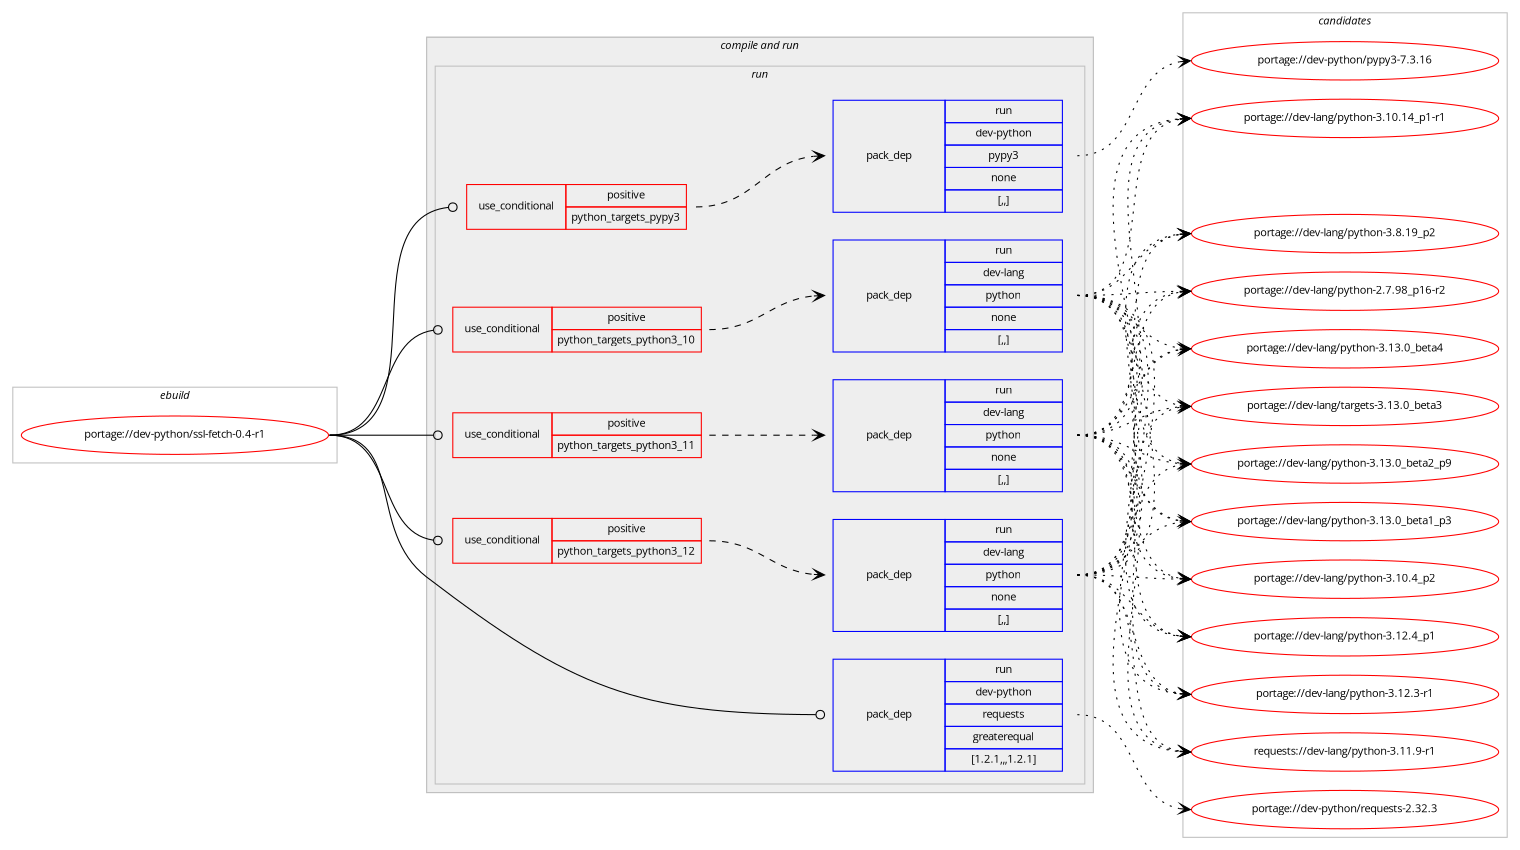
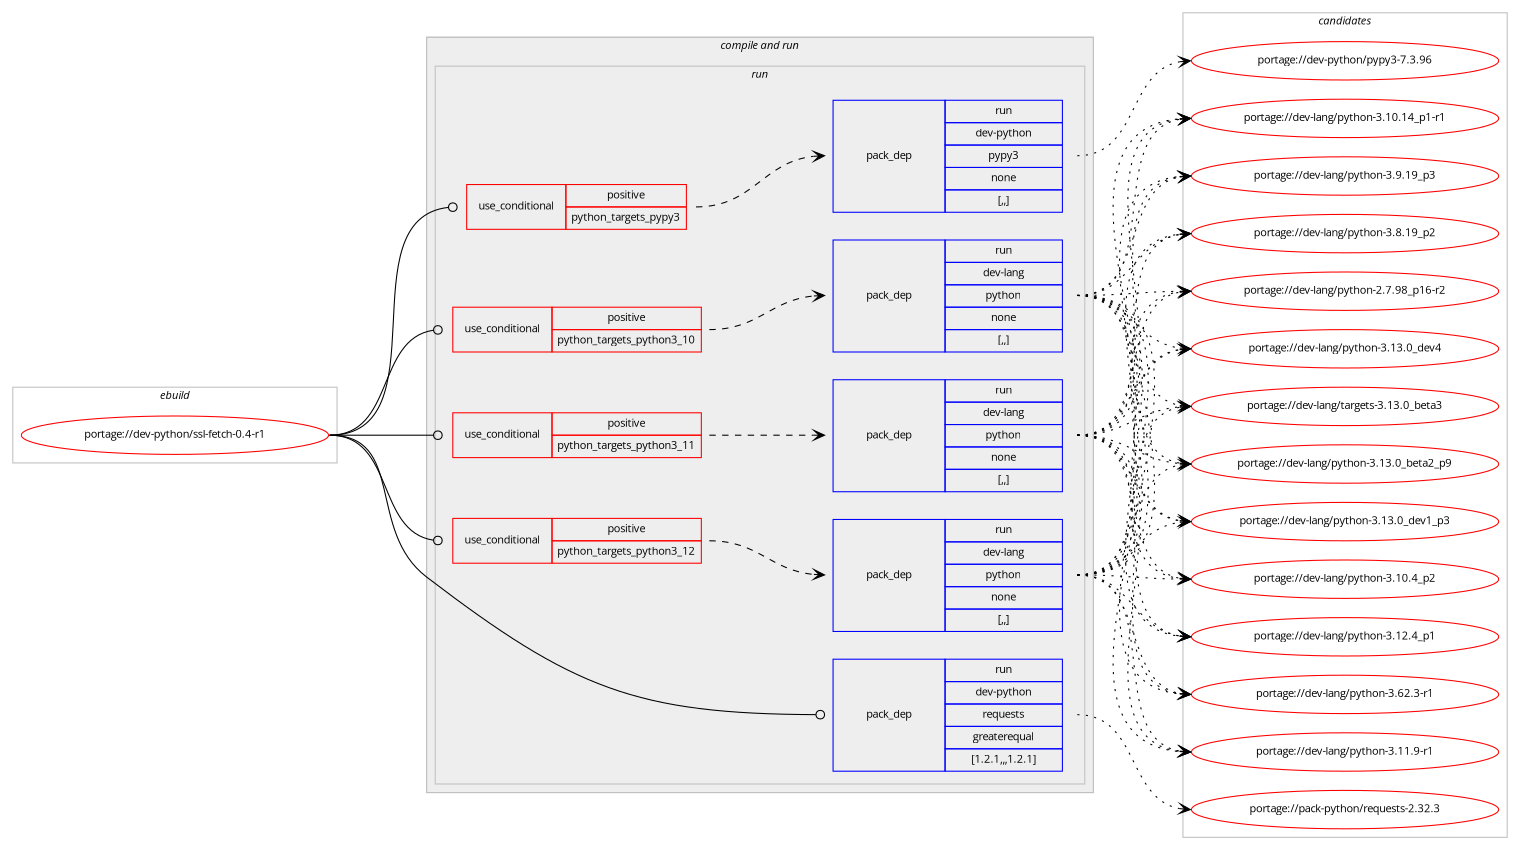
(1345, 61) -> (1345, 61)
none -> (1345, 176)
(1345, 349) -> (1345, 349)
(1345, 522) -> (1345, 522)
(1345, 694) -> (1345, 694)
(1345, 752) -> (1345, 752)
(1345, 810) -> (1345, 810)
